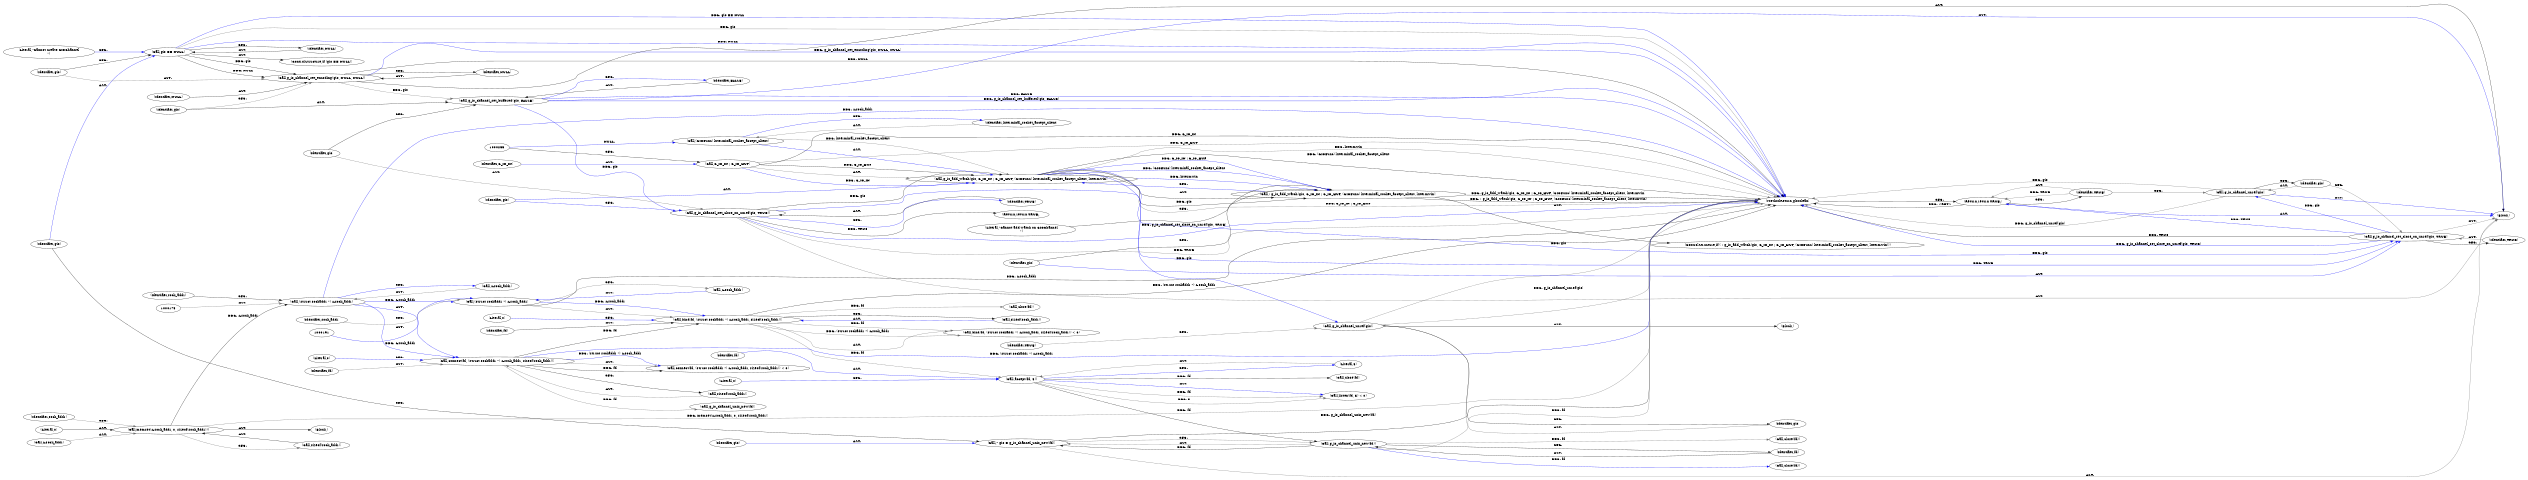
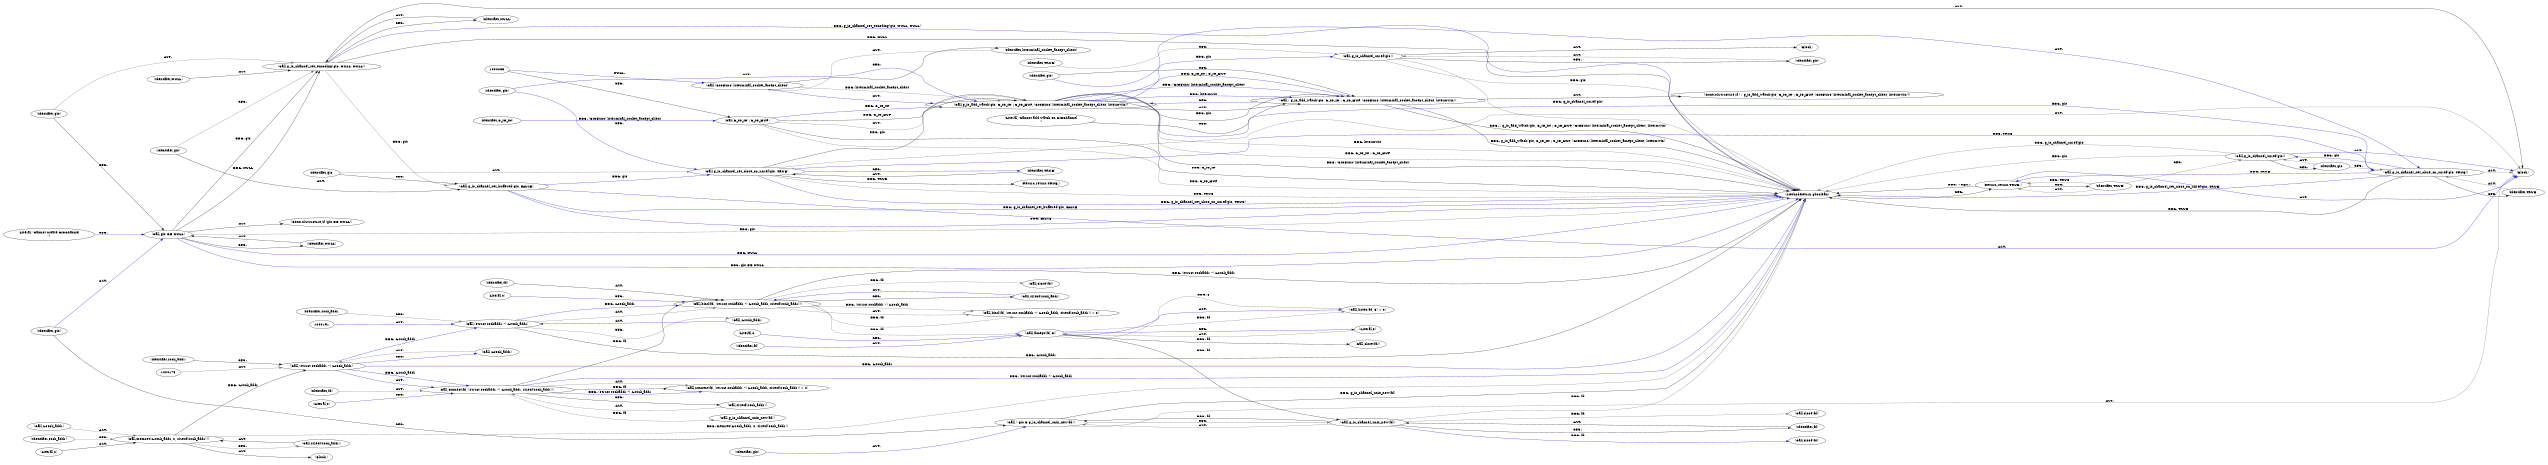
(728, 81) -> none
(860, 119) -> (896, 78)
(610, 162) -> (620, 119)
